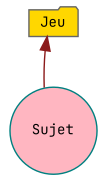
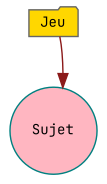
(44, 69) -> (62, 55)
